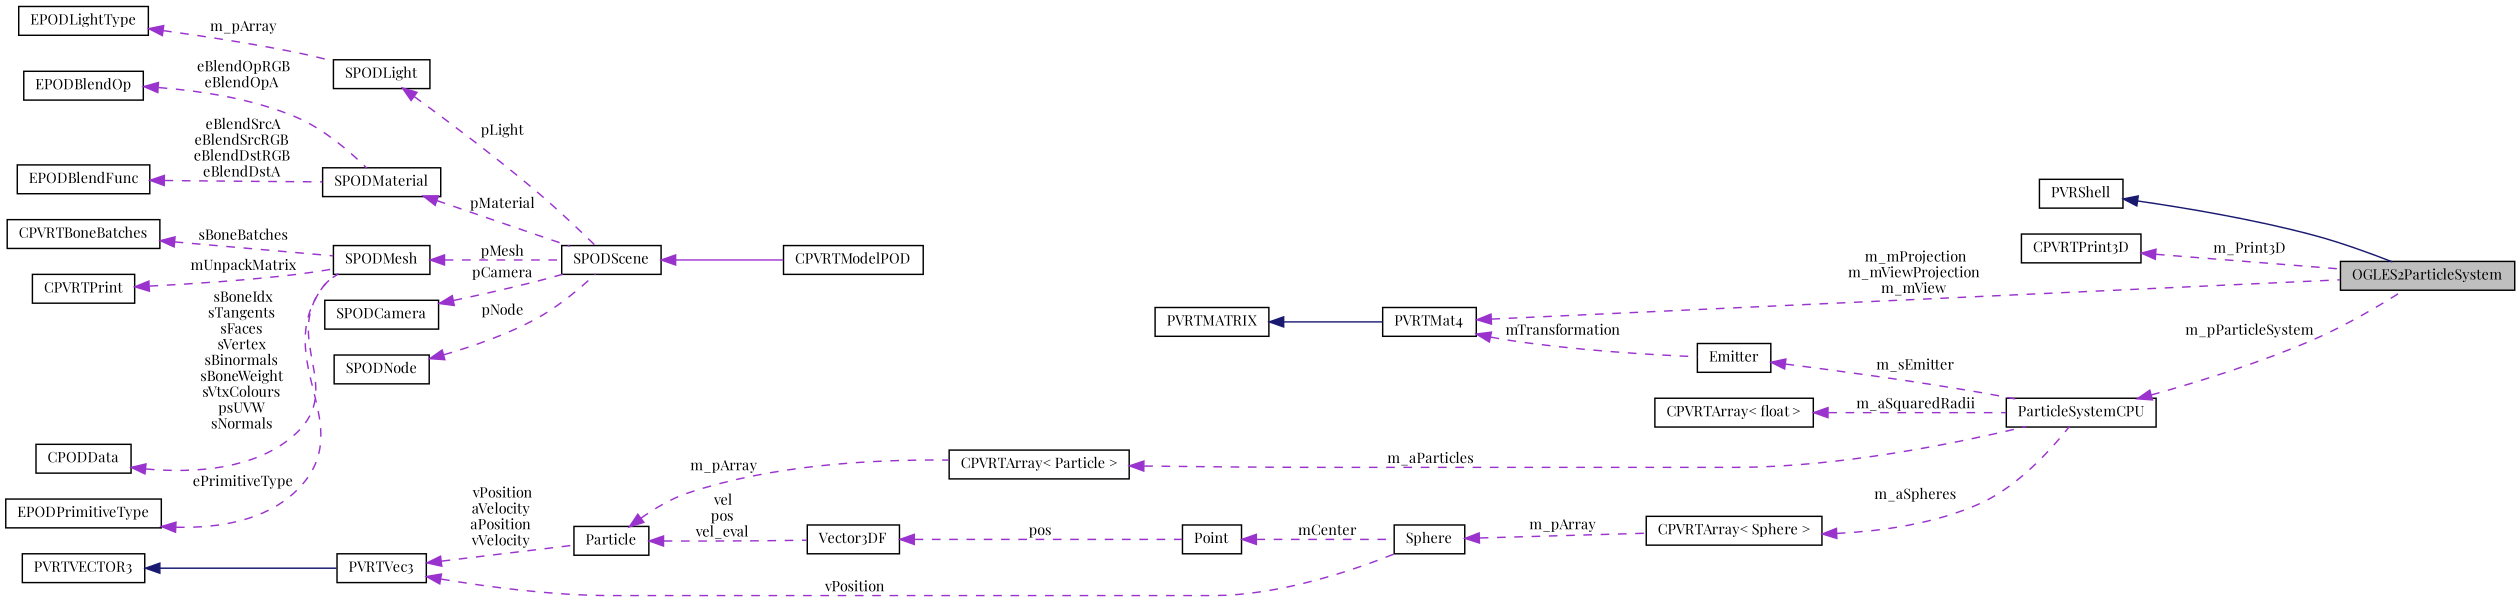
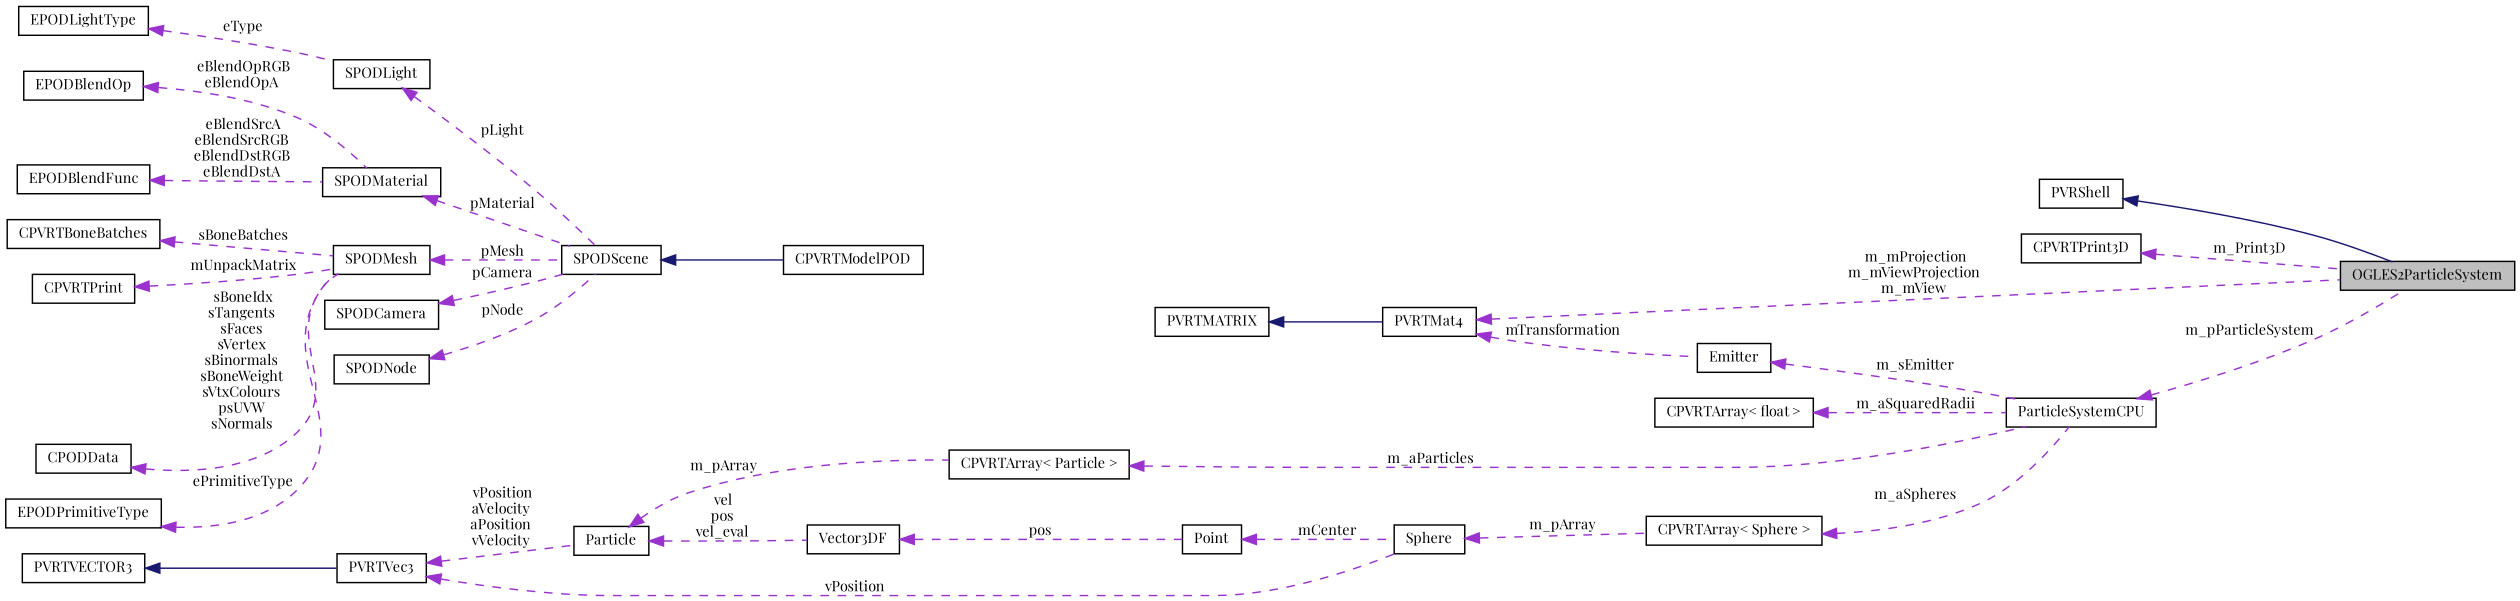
(242, 27) -> (242, 27)
(730, 260) -> (730, 260)
